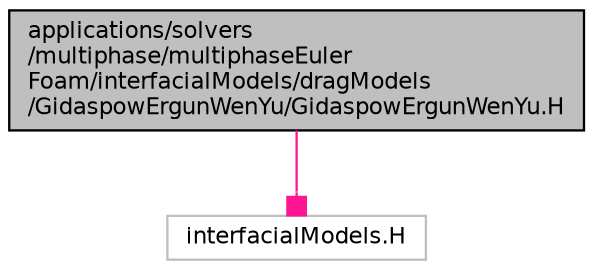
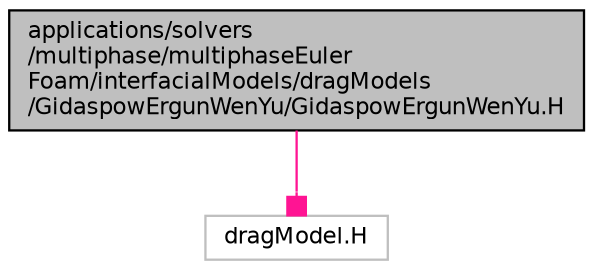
(297, 238) -> (297, 238)
